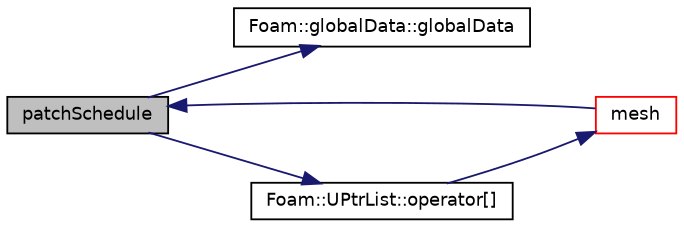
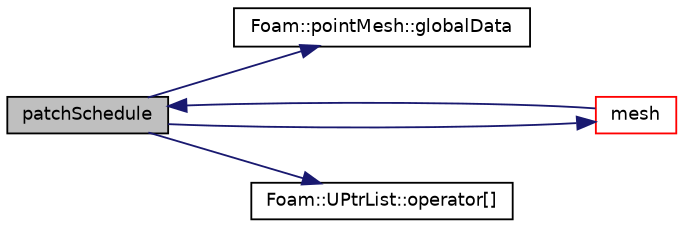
(382, 27) -> (382, 27)
(513, 163) -> (372, 127)
